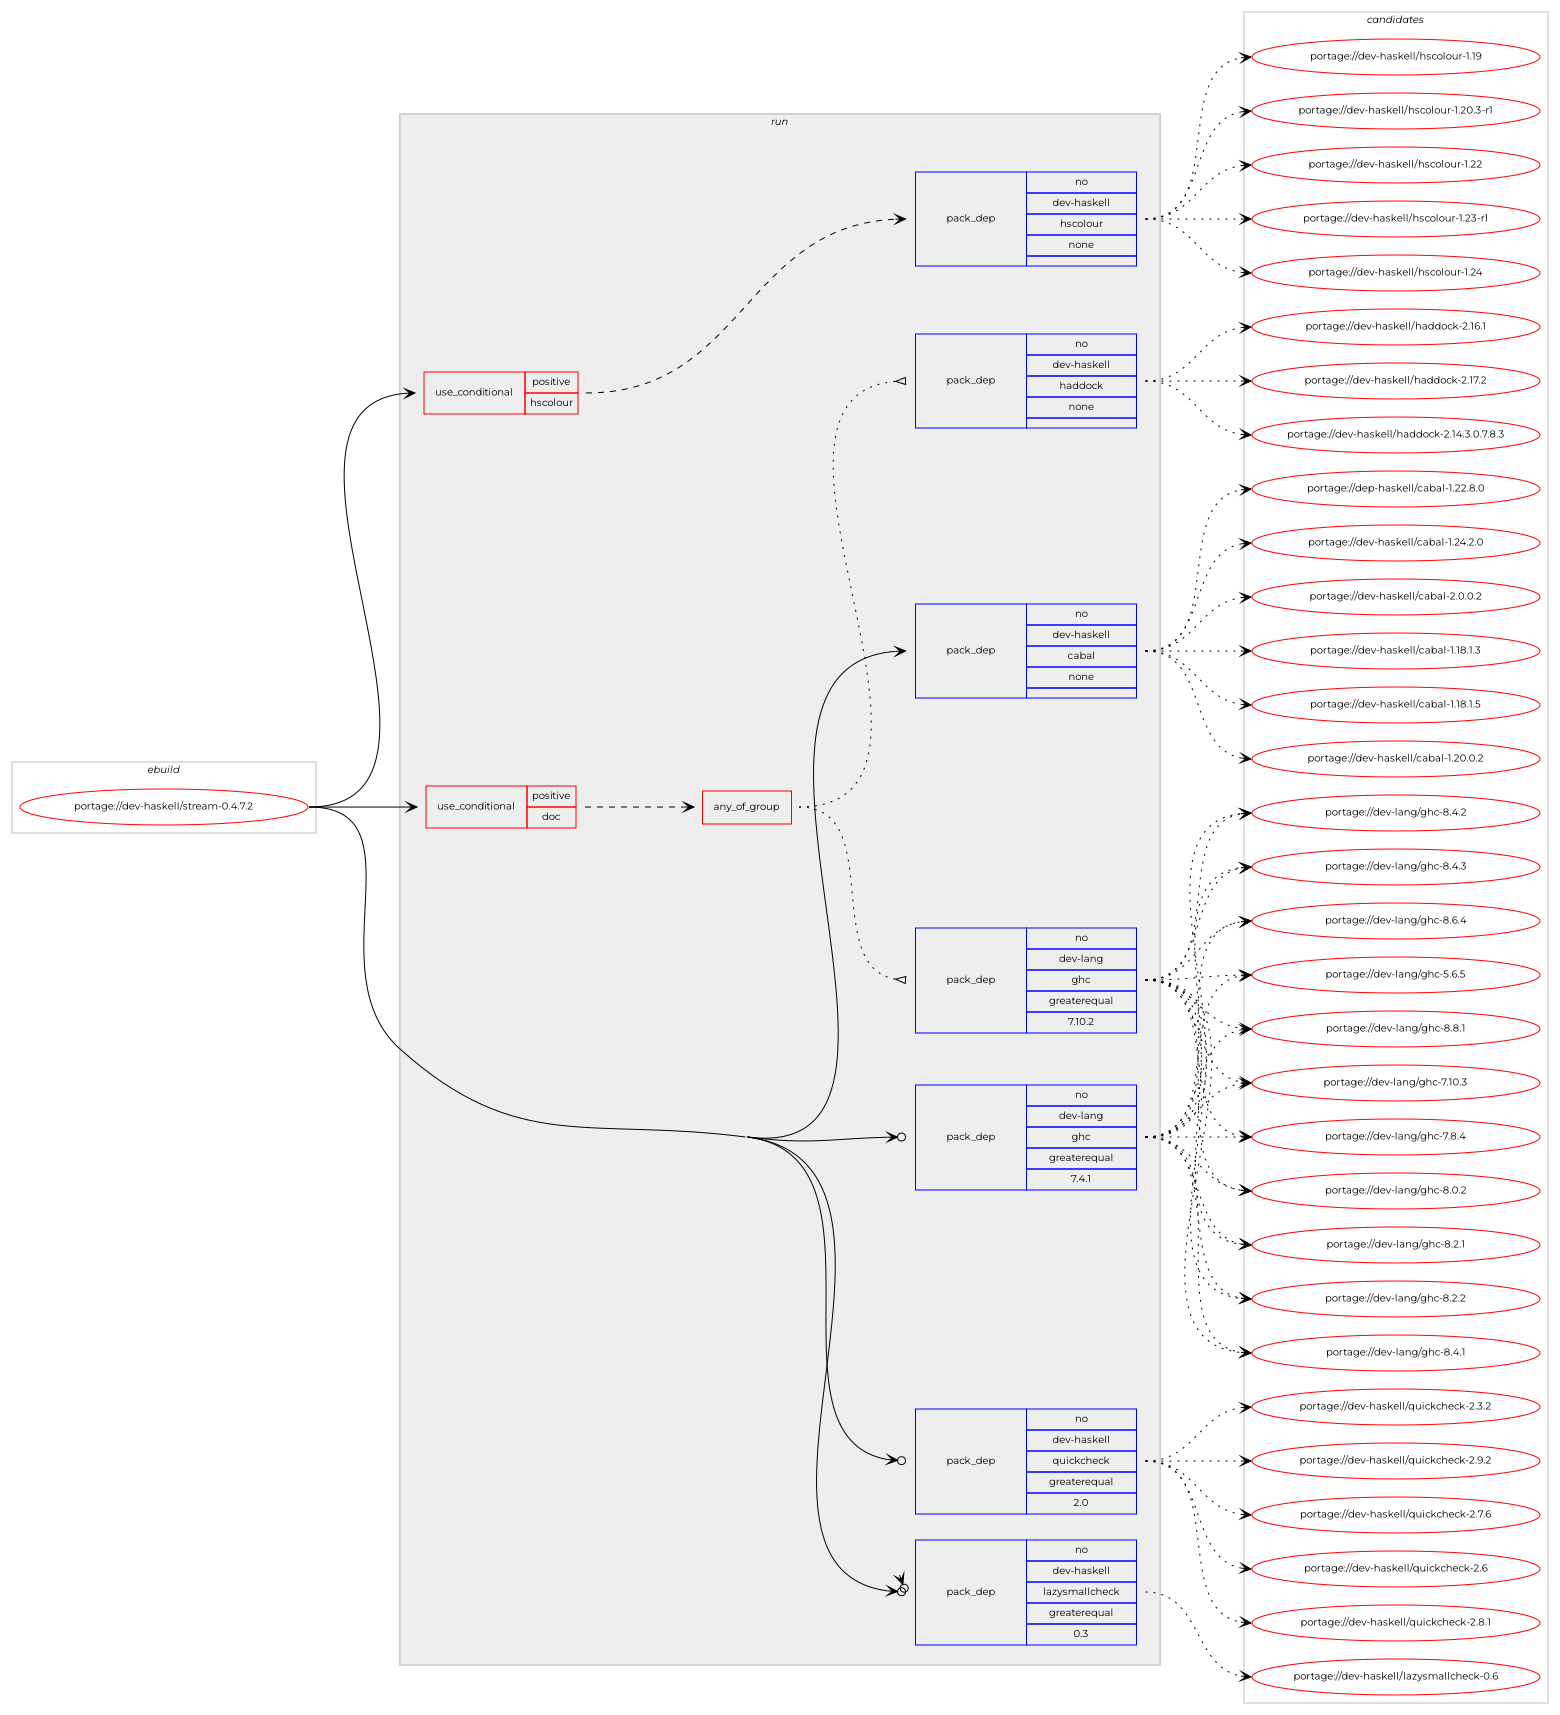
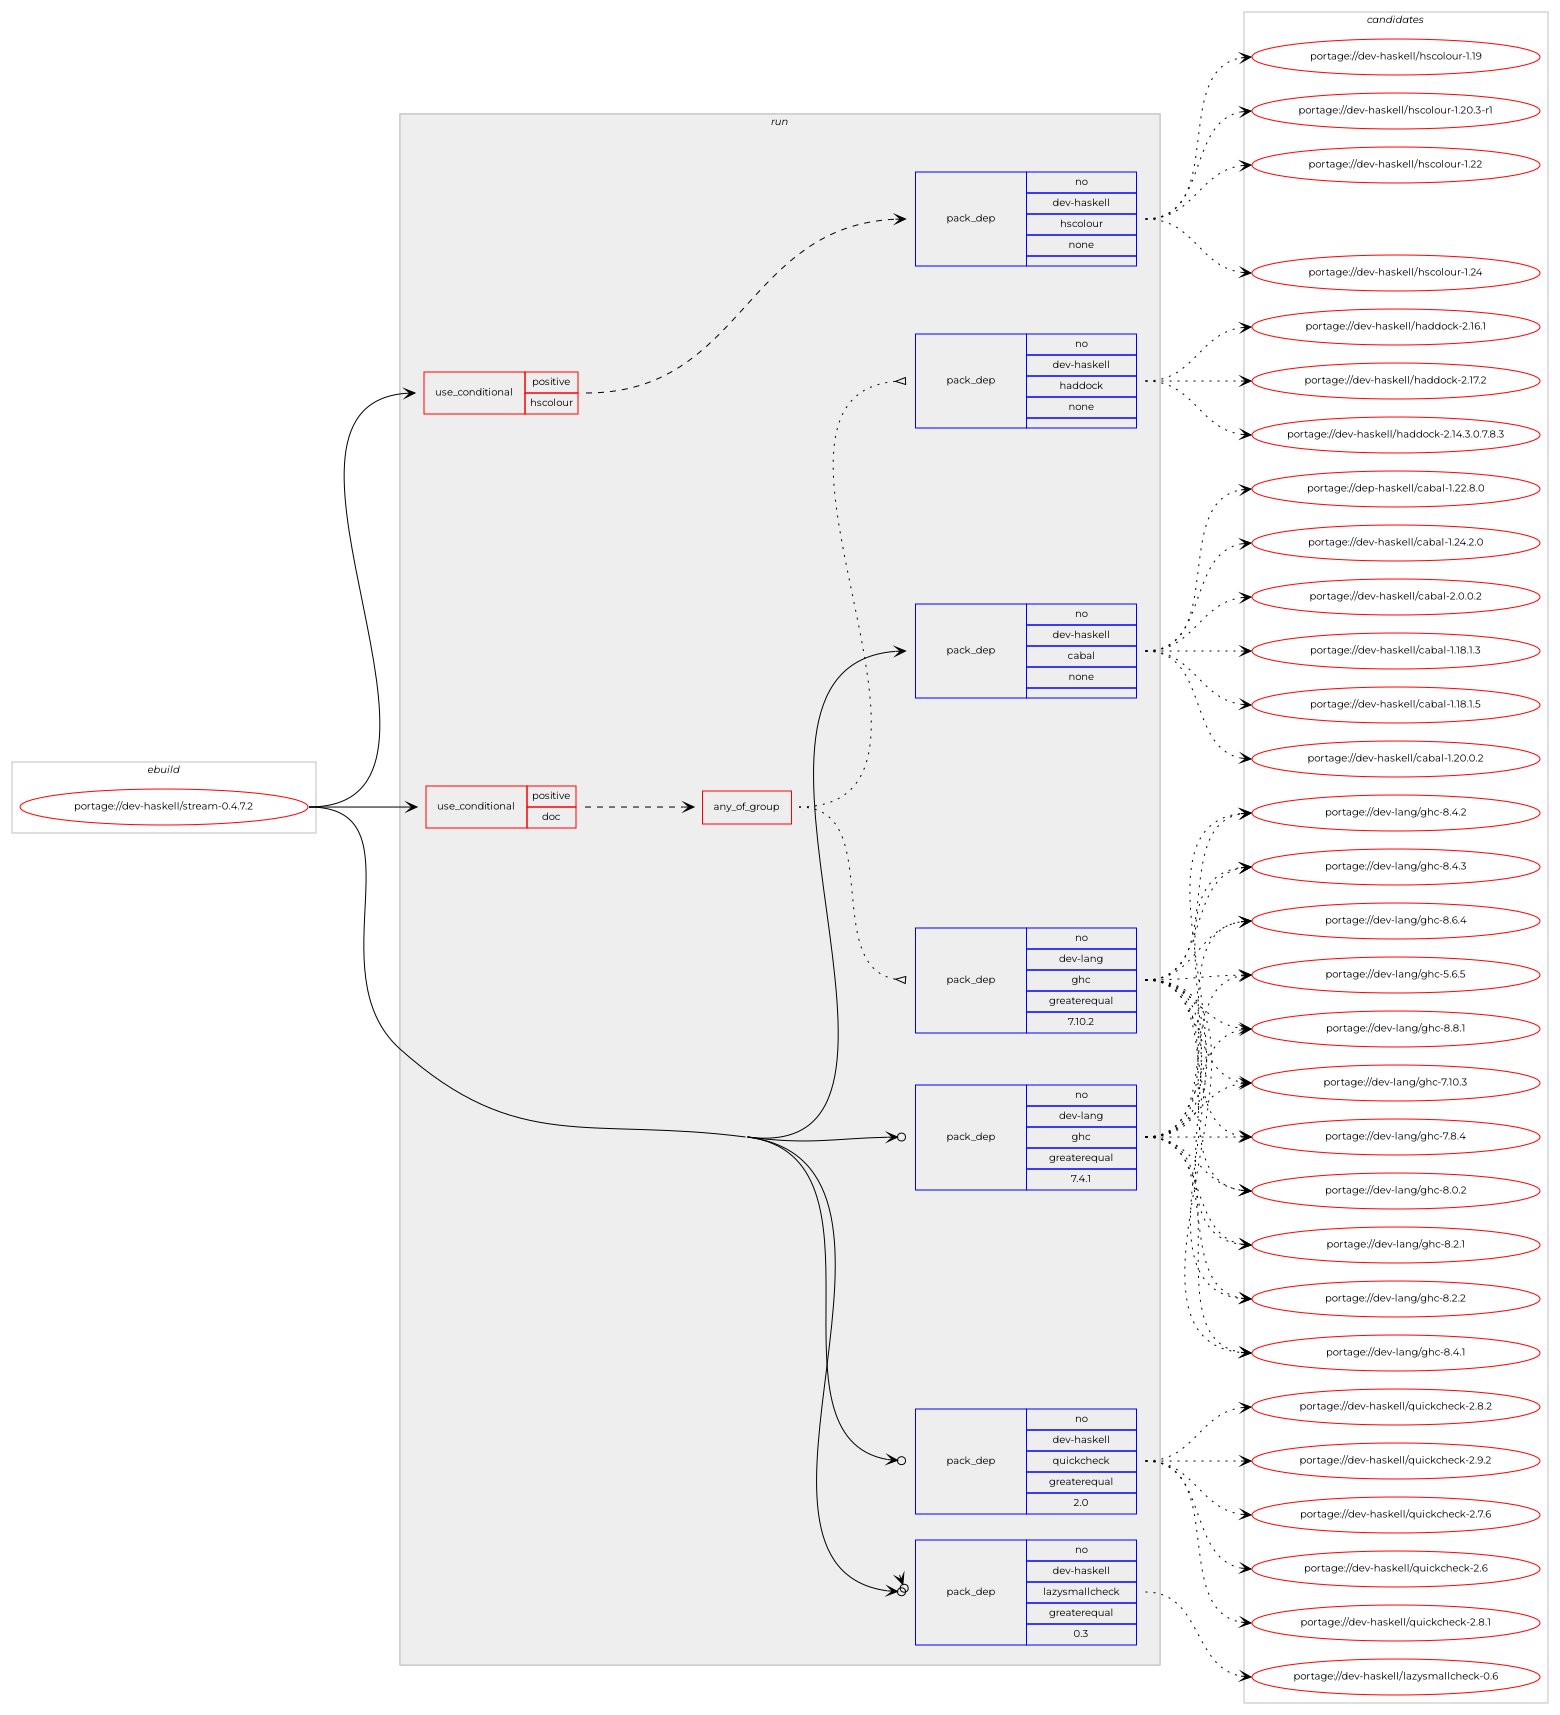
(1396, 219) -> none
(1396, 1407) -> (1396, 1407)
